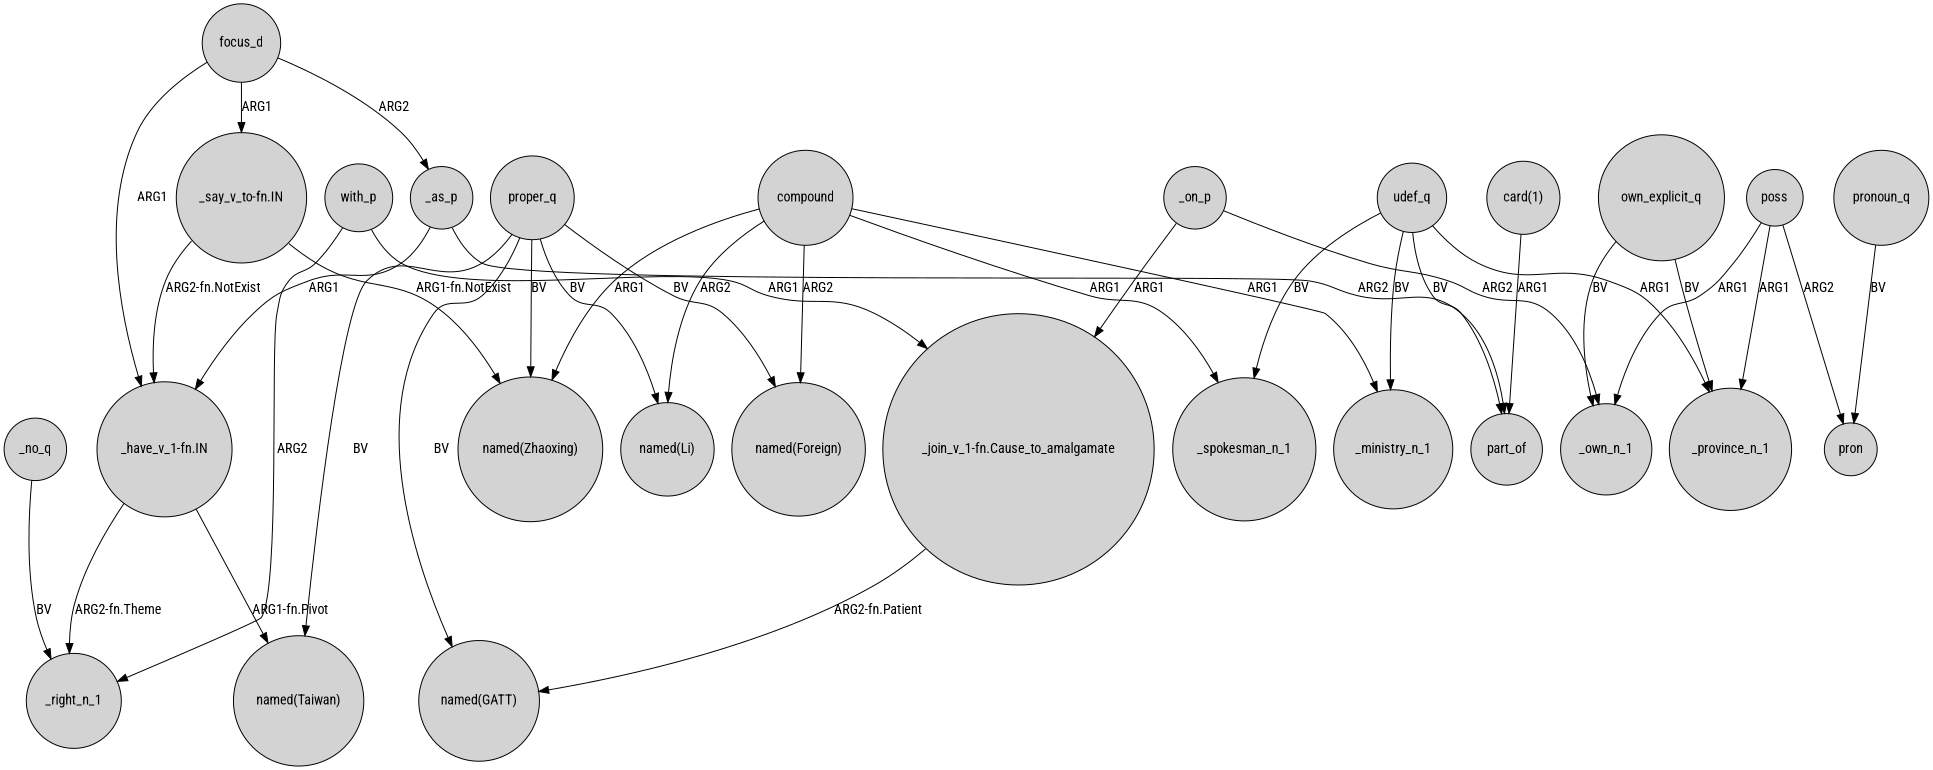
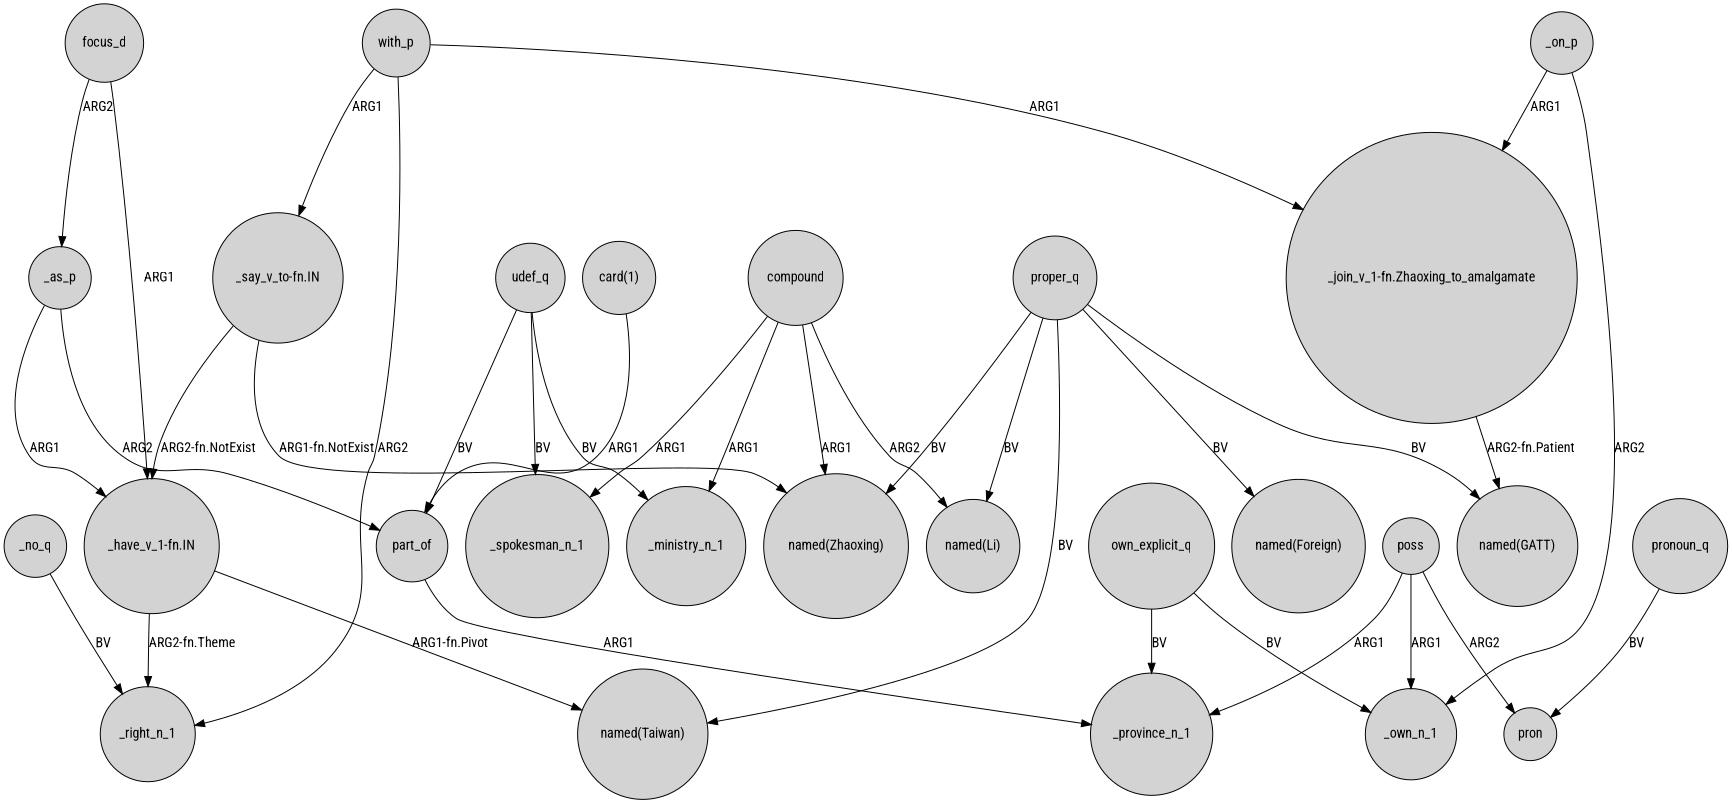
(241, 102) -> (333, 135)
(1586, 275) -> (743, 673)
(802, 309) -> none
(1018, 449) -> (1432, 278)
